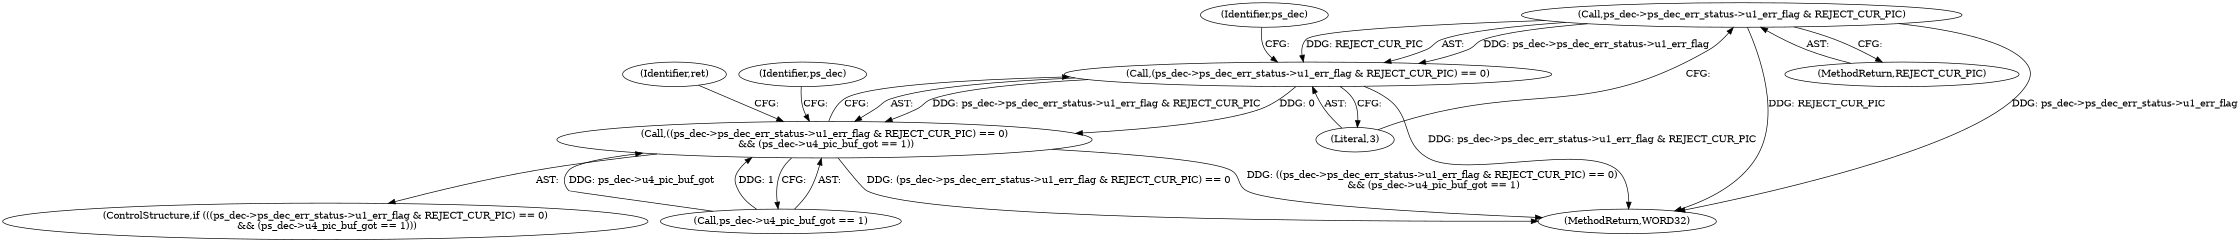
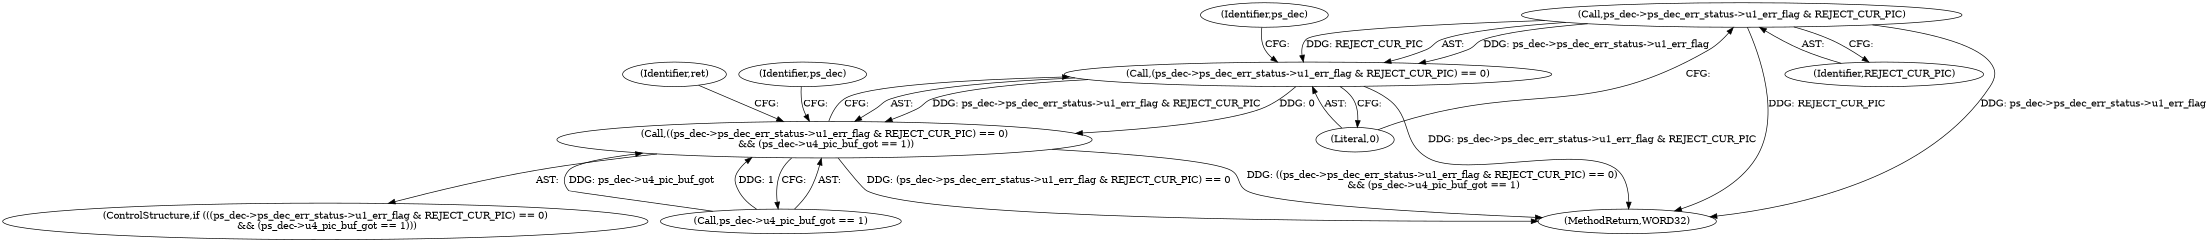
(1902, 74) -> (1884, 74)
(1355, 140) -> (1355, 140)
